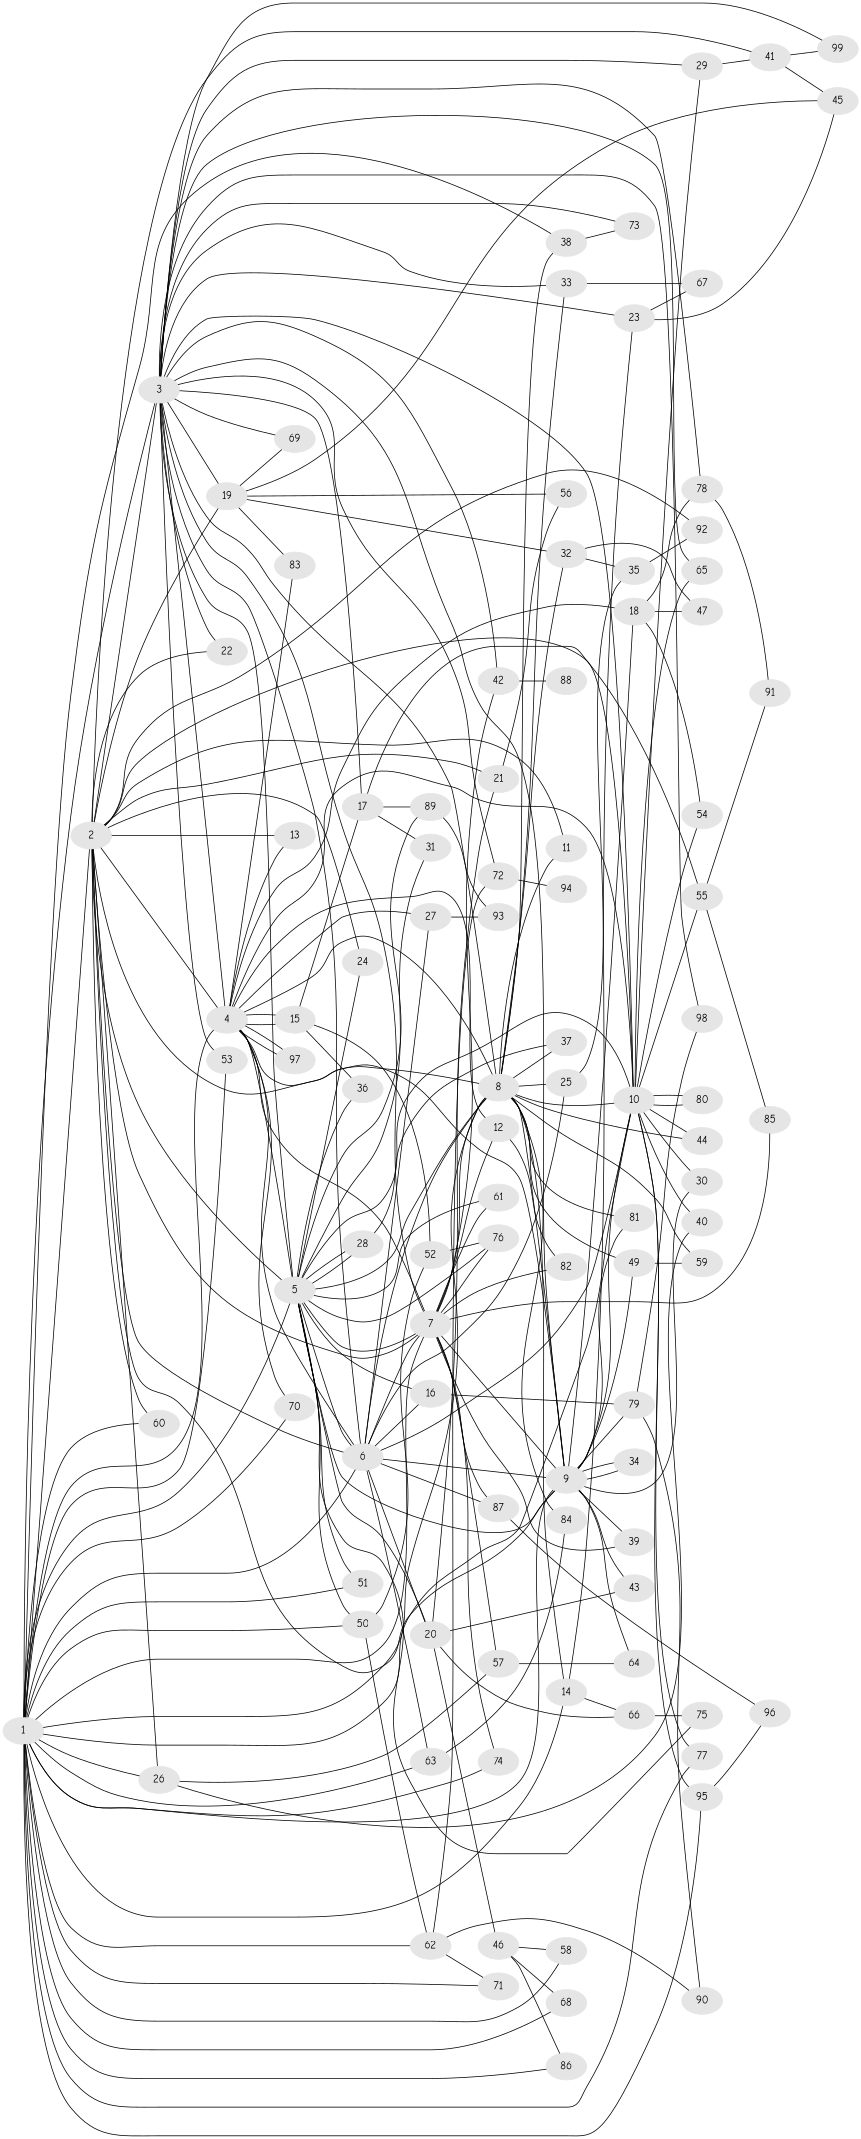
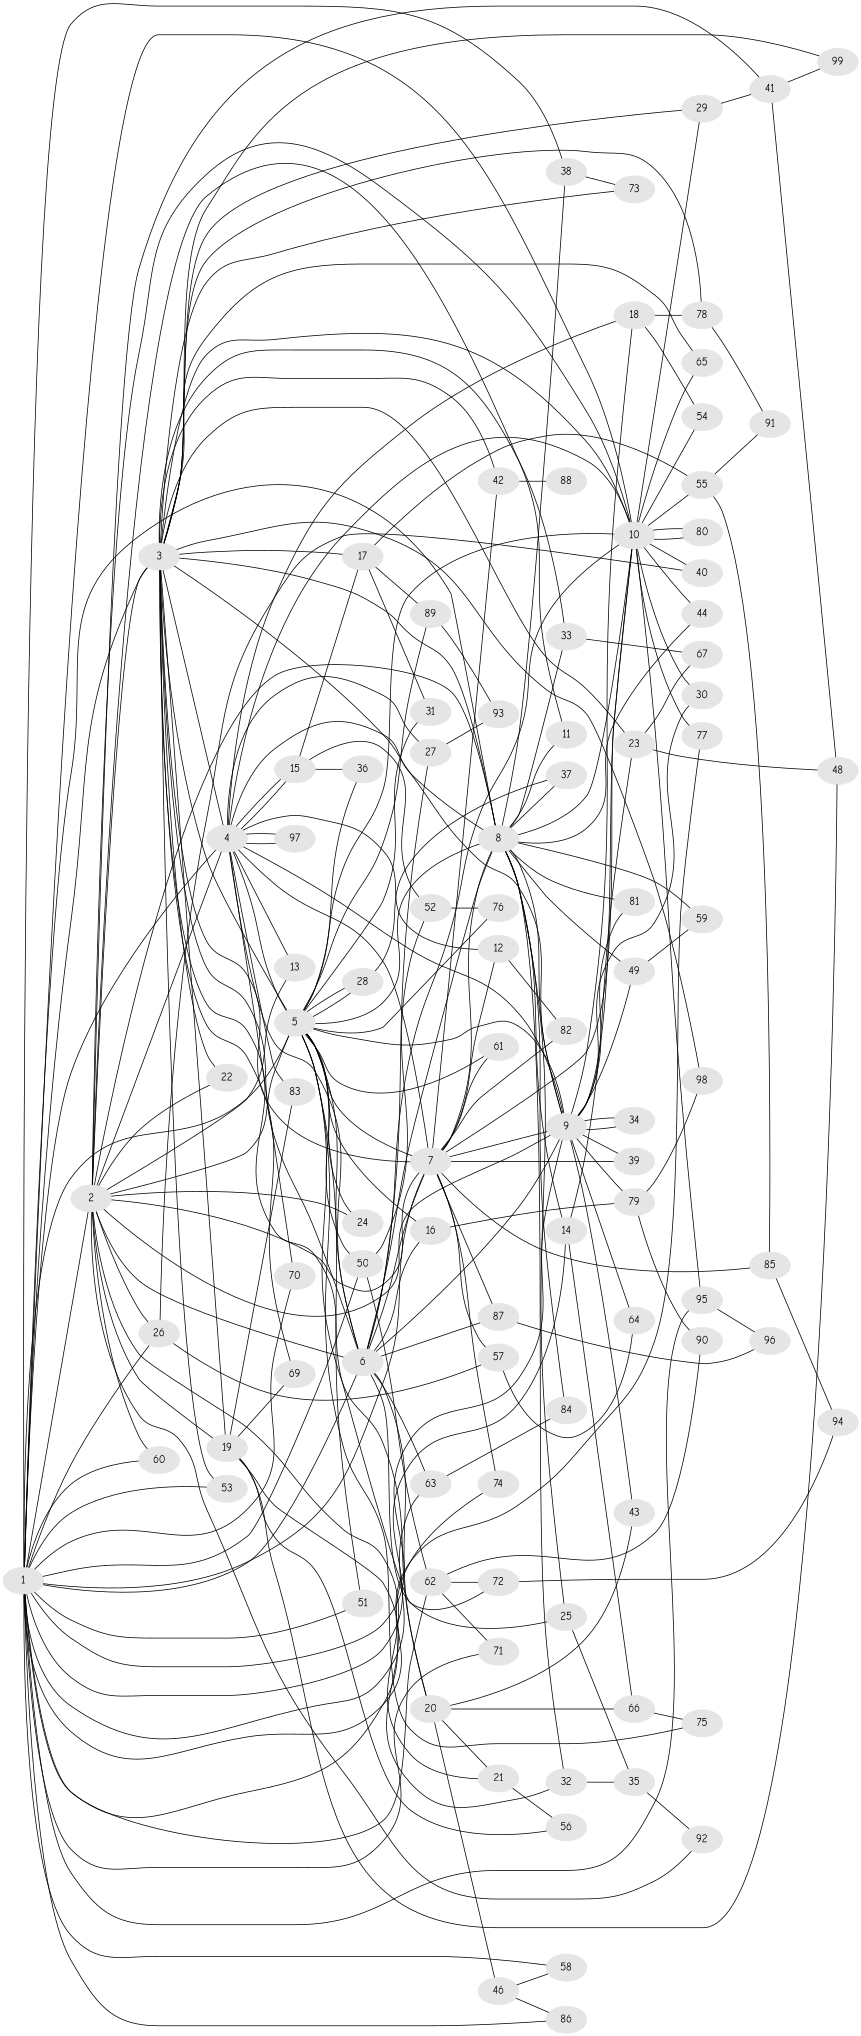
(838, 101) -> (838, 771)
(702, 612) -> none
(465, 1281) -> (611, 888)
none -> (804, 1344)
(566, 2003) -> none
